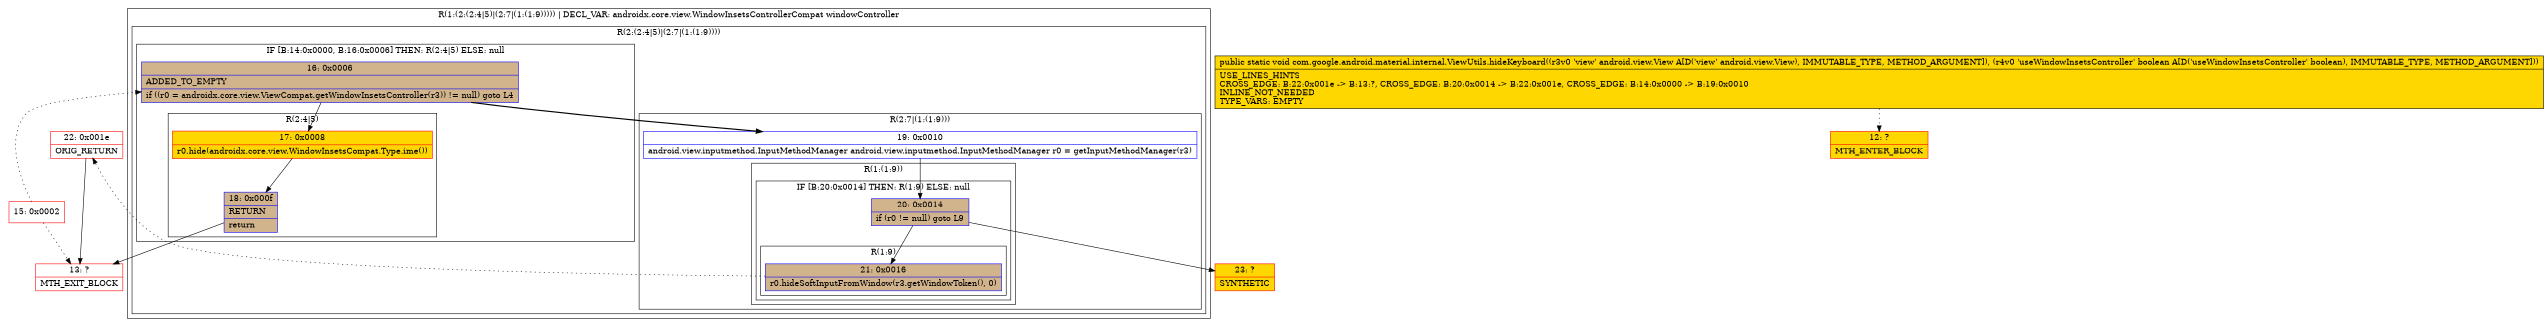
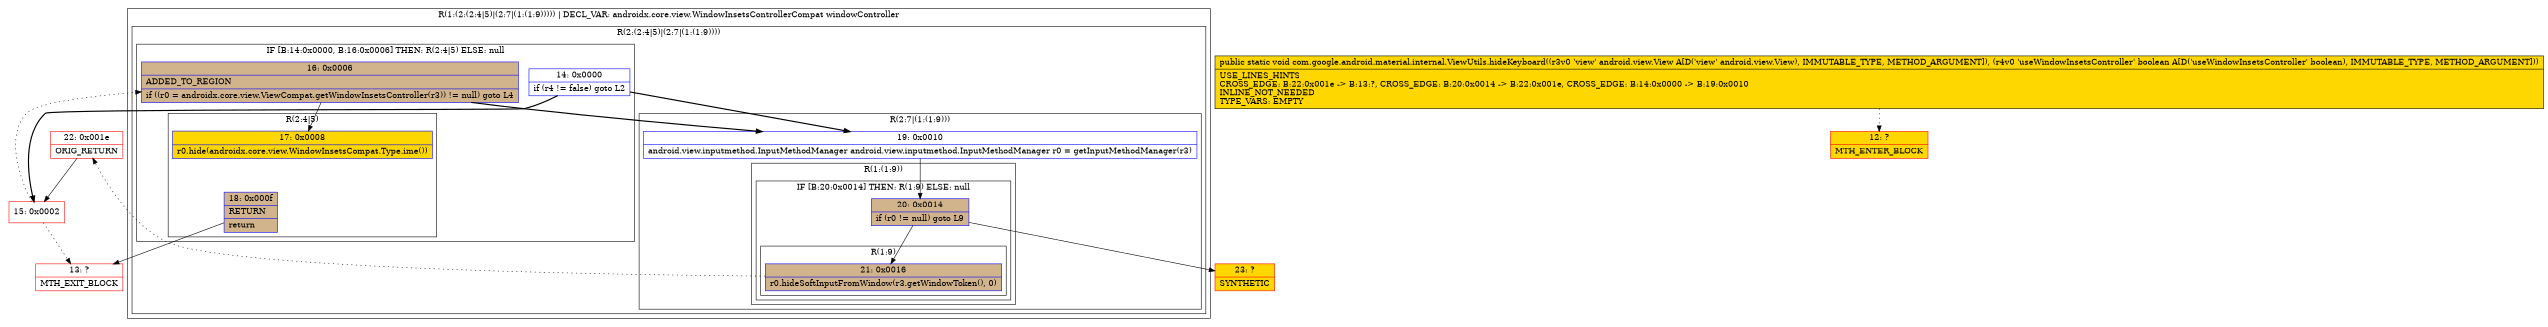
(187, 82) -> (189, 82)
none -> (579, 82)
(302, 145) -> (302, 145)
(281, 173) -> none
(83, 208) -> (62, 178)
